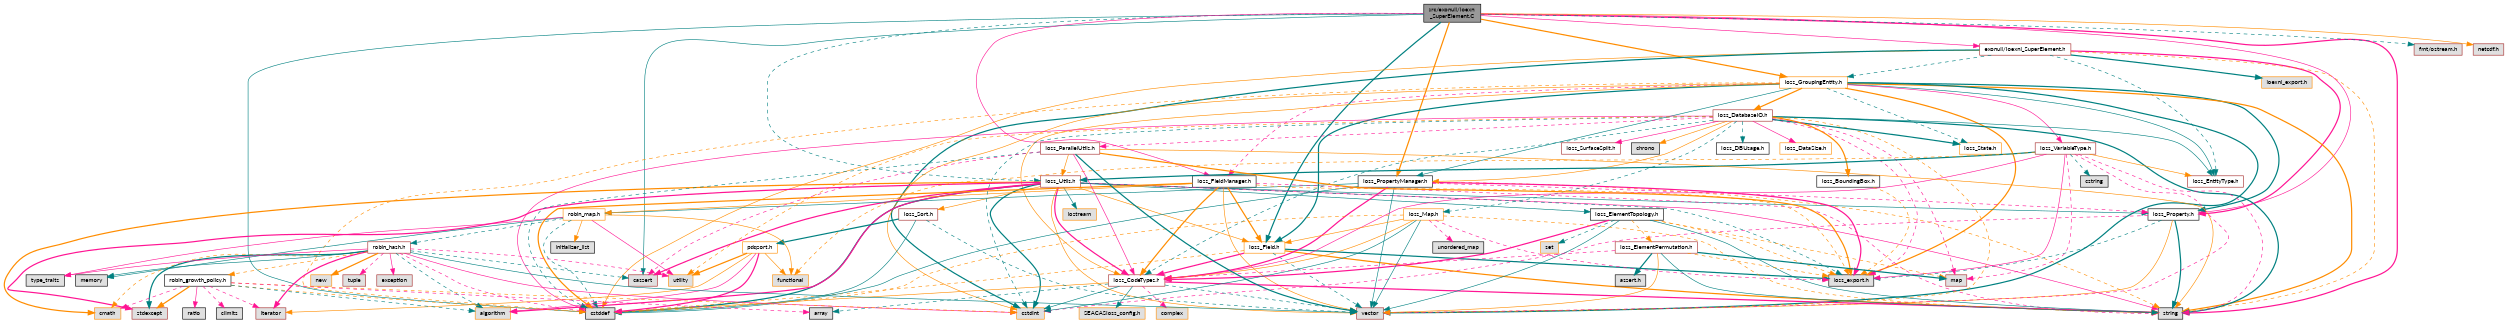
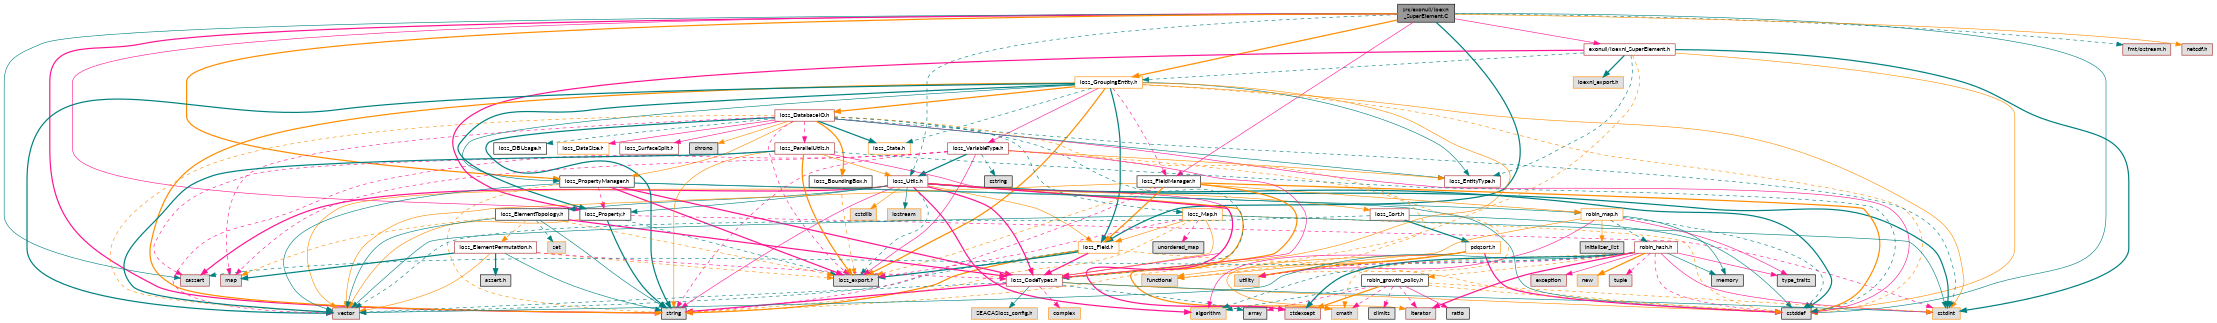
none -> (863, 215)
